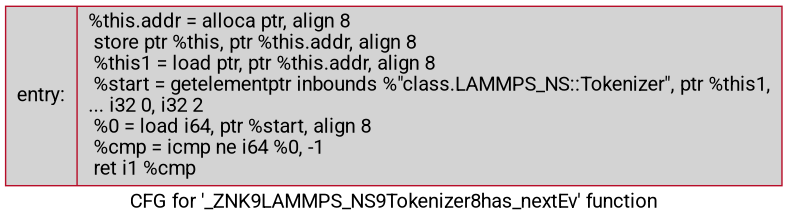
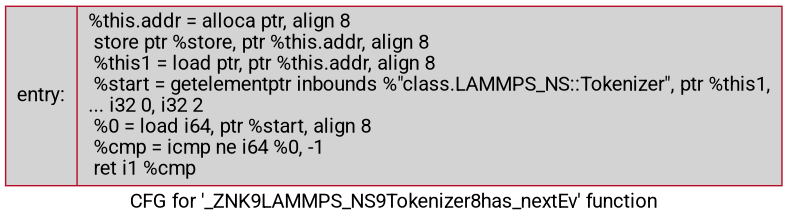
(253, 43) -> (259, 43)
